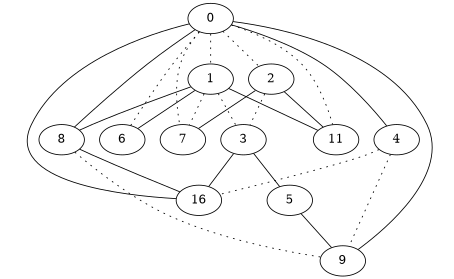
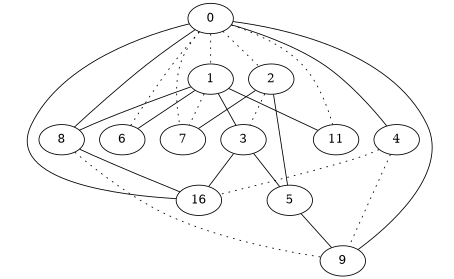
(224, 105) -> (224, 105)
(304, 110) -> (281, 140)
